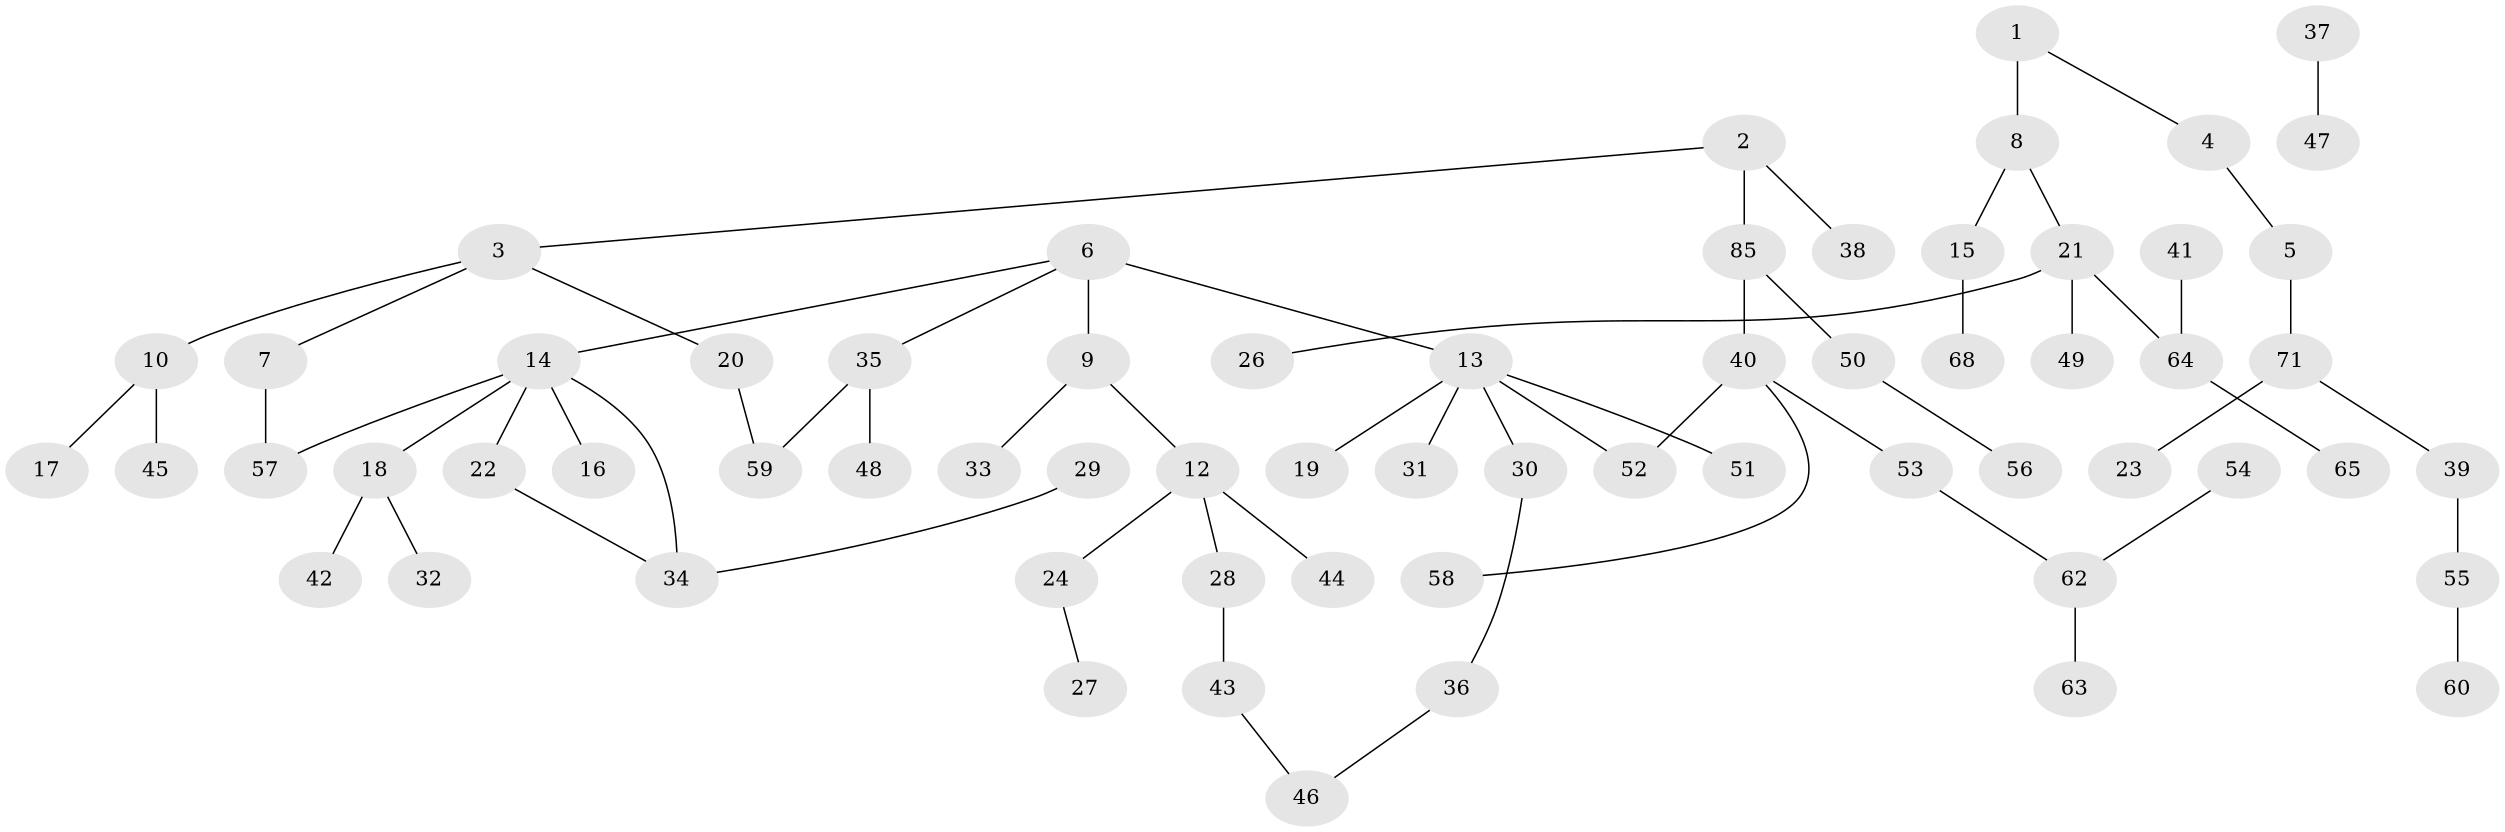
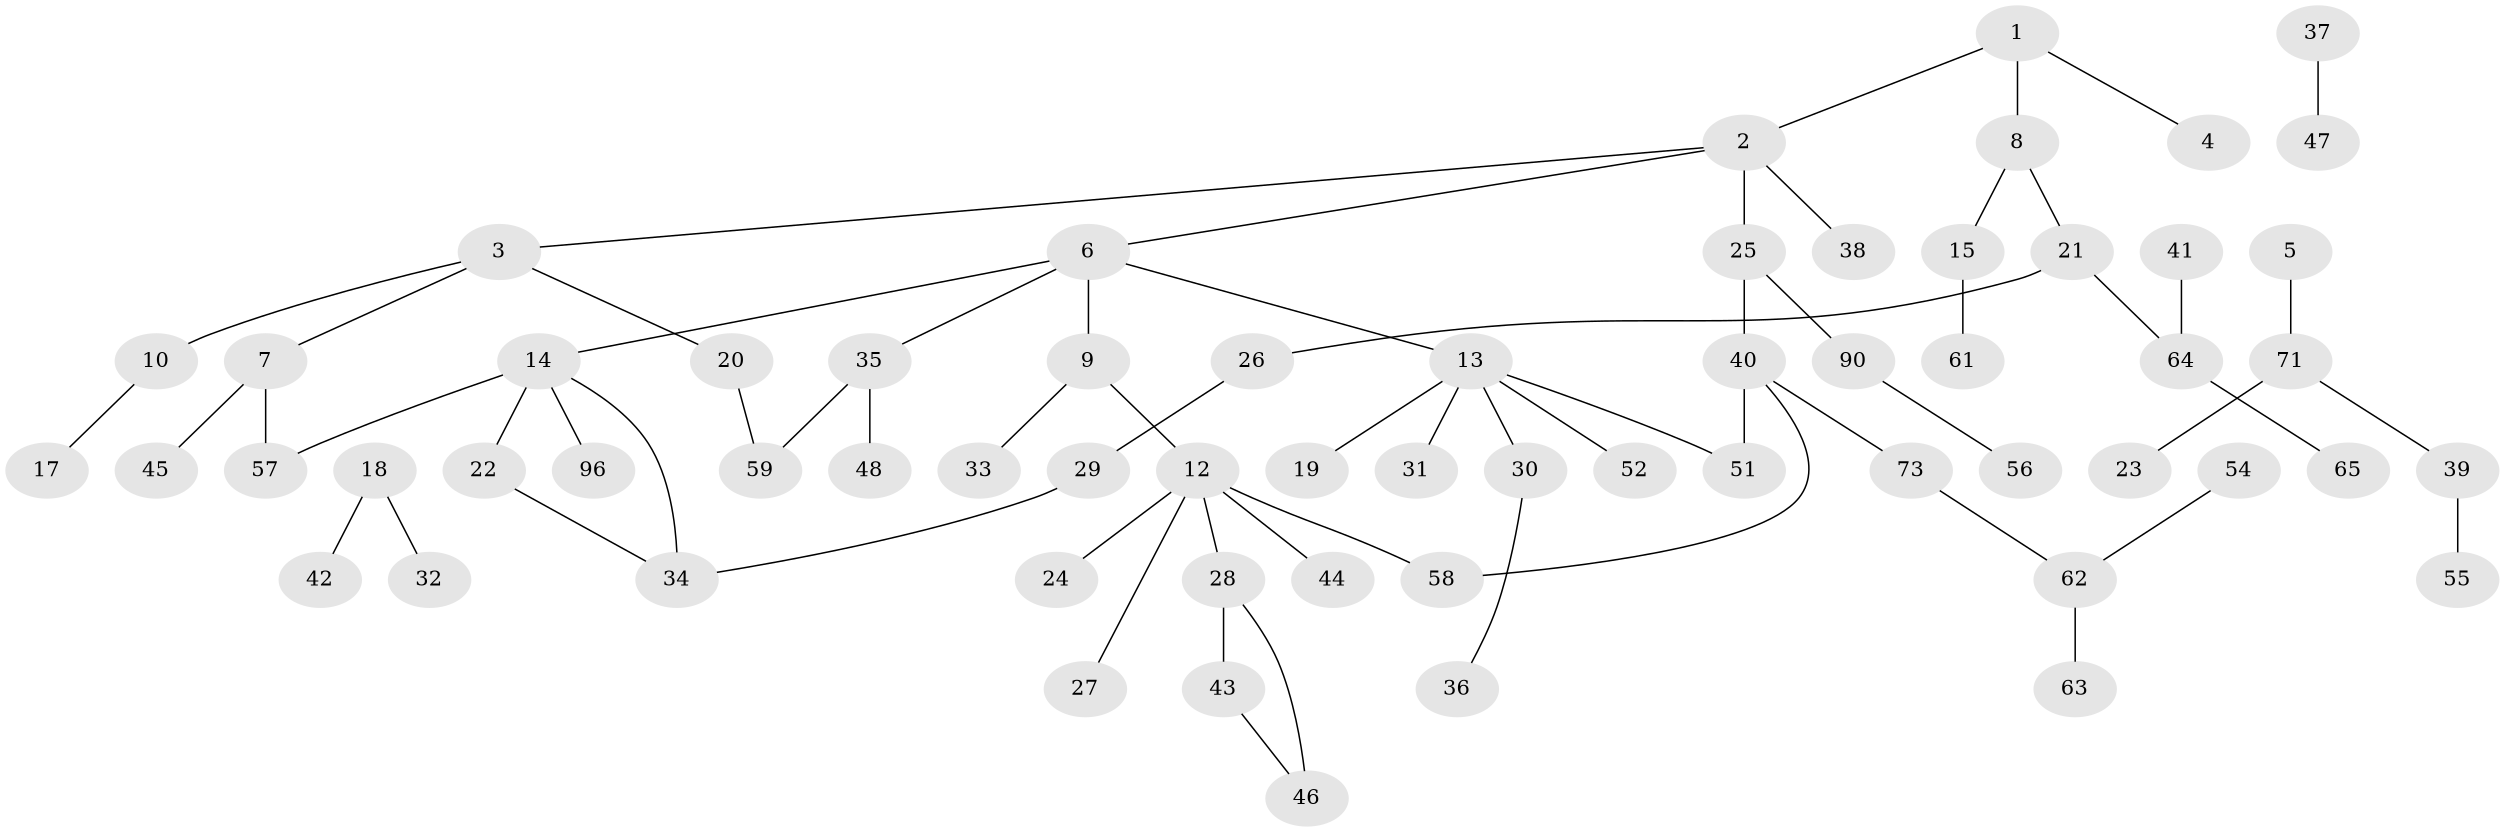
none -> (1881, 88)
none -> (1416, 197)
(2250, 197) -> none
(1744, 252) -> (1744, 252)
(1854, 361) -> (1854, 361)
(1963, 361) -> (1963, 361)
(2072, 361) -> none
(156, 416) -> (211, 416)
(457, 416) -> none
none -> (1170, 416)
(1690, 416) -> (1744, 416)
(594, 471) -> (594, 471)
(1911, 471) -> (1911, 471)
none -> (1320, 525)
(1071, 635) -> (1142, 580)
(2458, 689) -> none
(1382, 744) -> (1286, 683)
